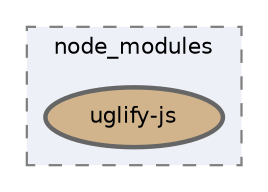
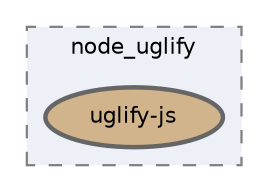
(134, 48) -> (134, 48)
